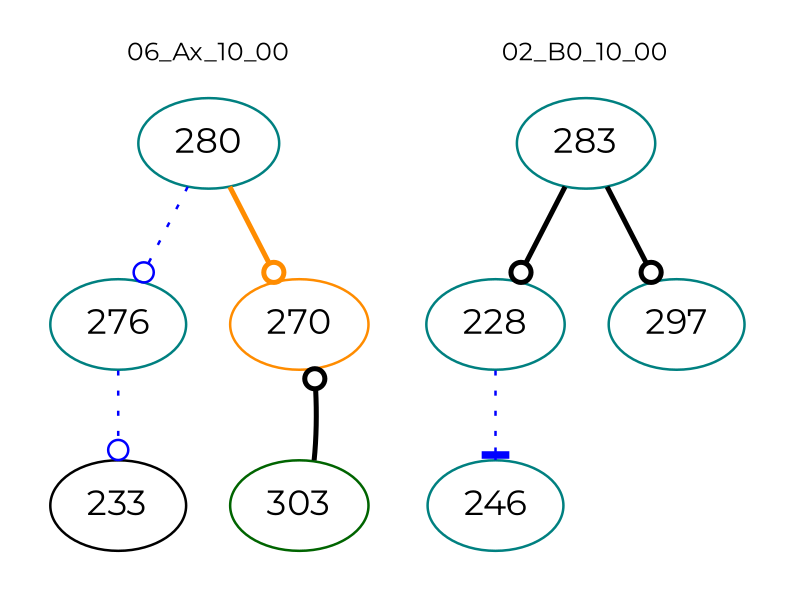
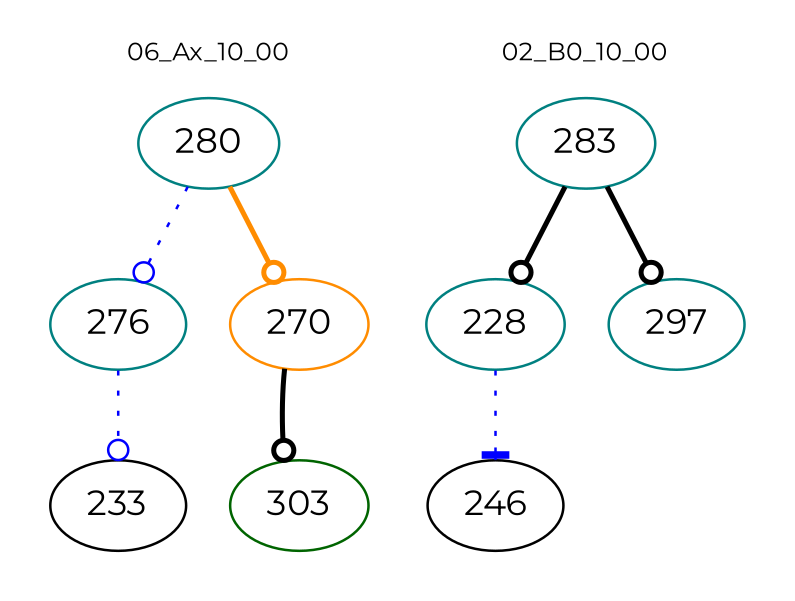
(316, 425) -> (282, 404)
(496, 506) -> (496, 506)
